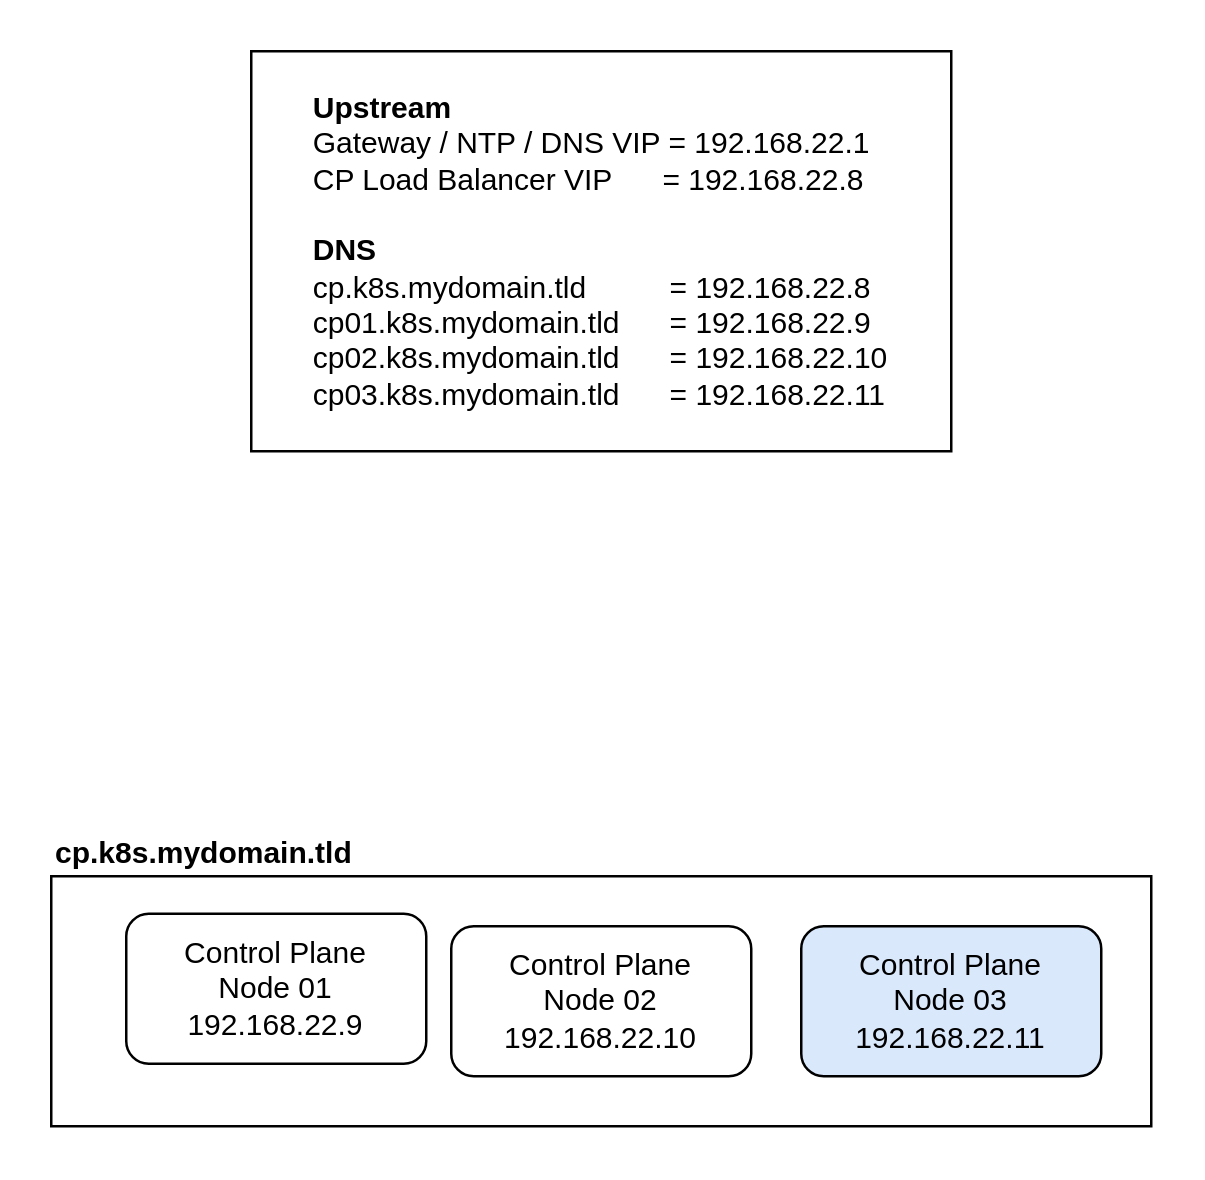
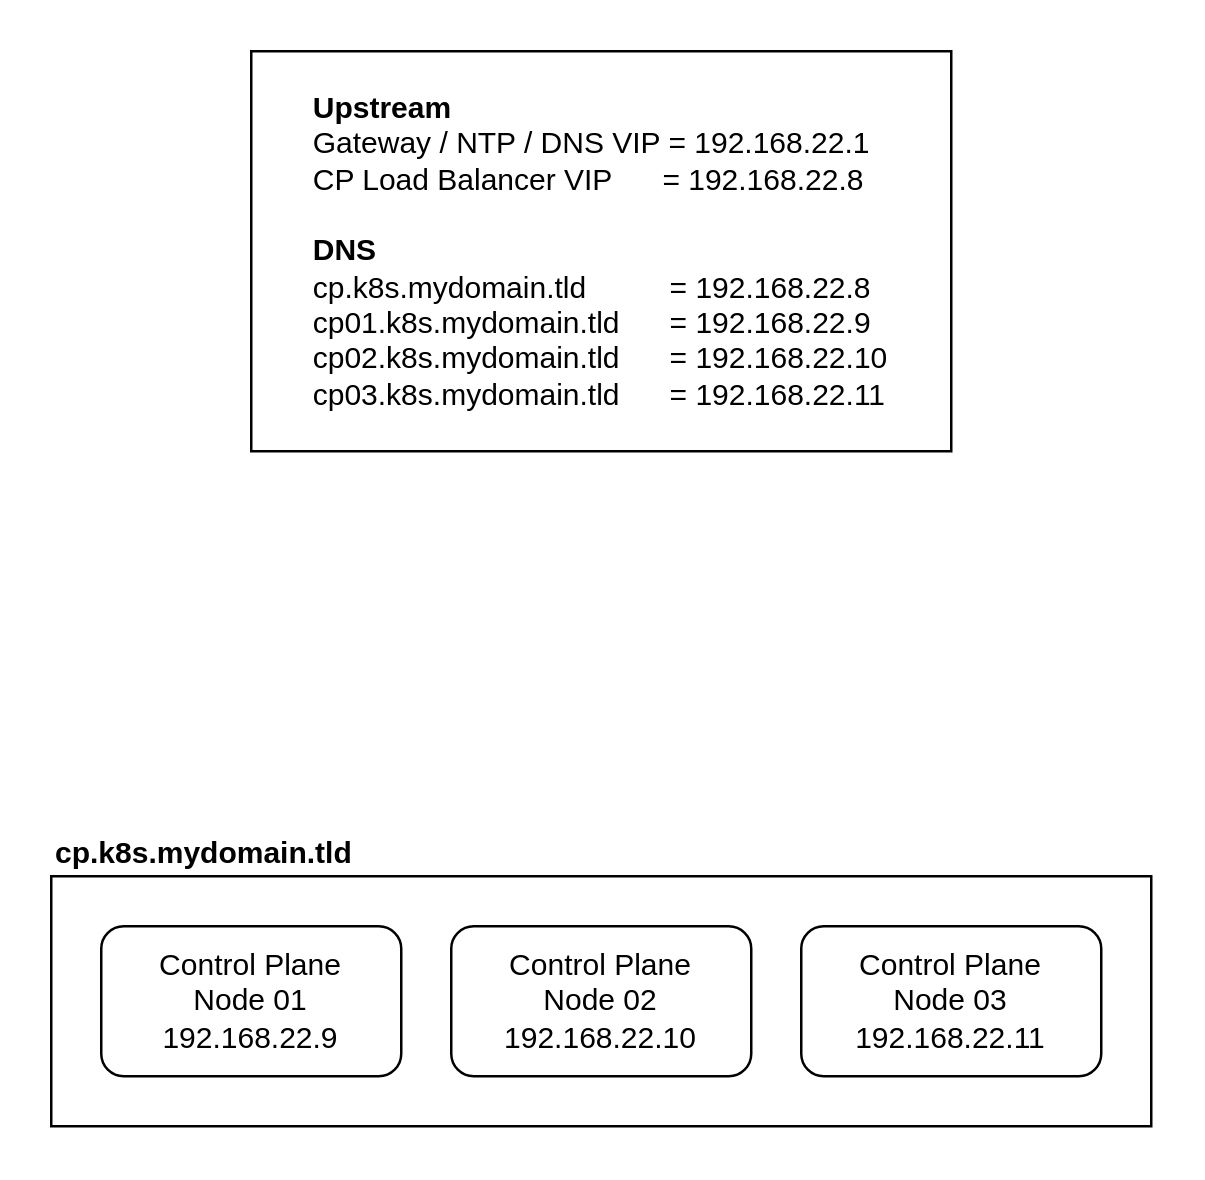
(276, 989) -> (251, 1001)
(951, 1001) -> (951, 1001)
